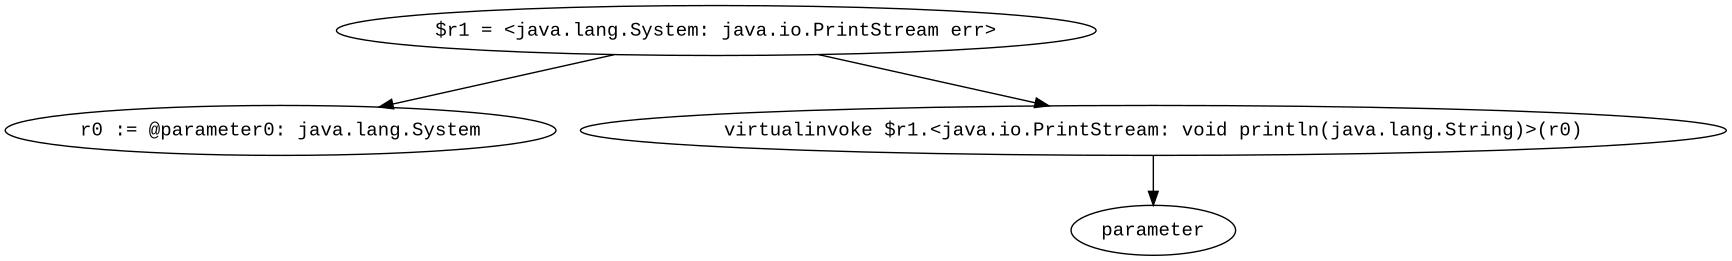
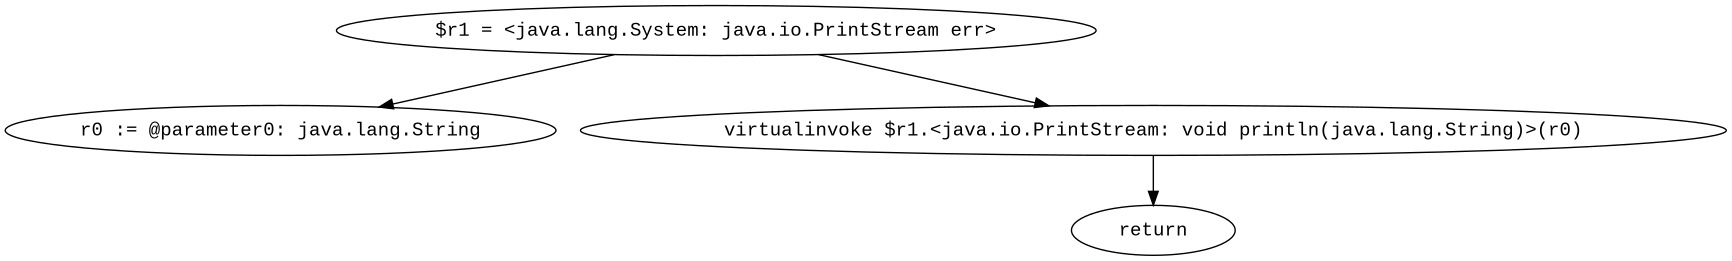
(281, 130) -> (281, 130)
(1153, 230) -> (1153, 230)
